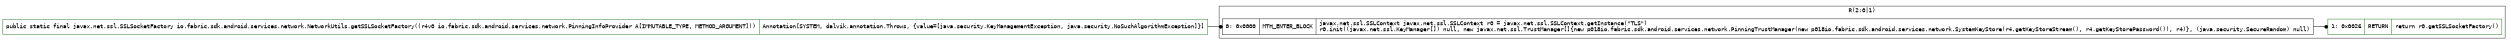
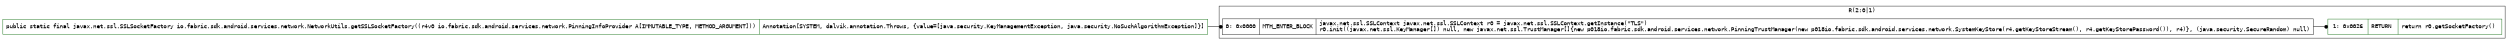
(2447, 27) -> (2448, 27)
